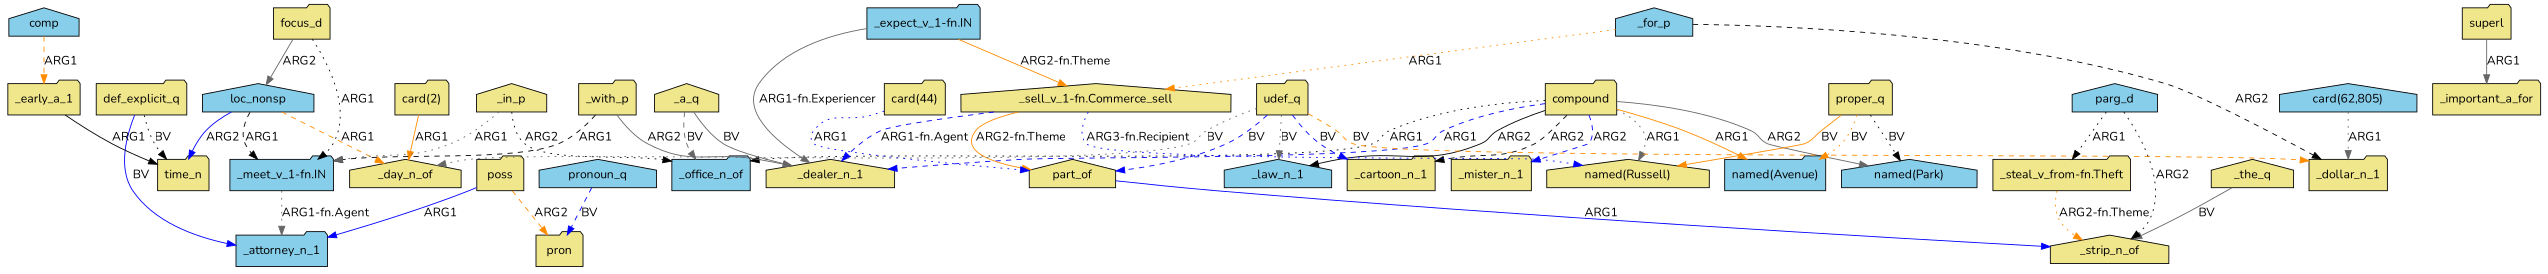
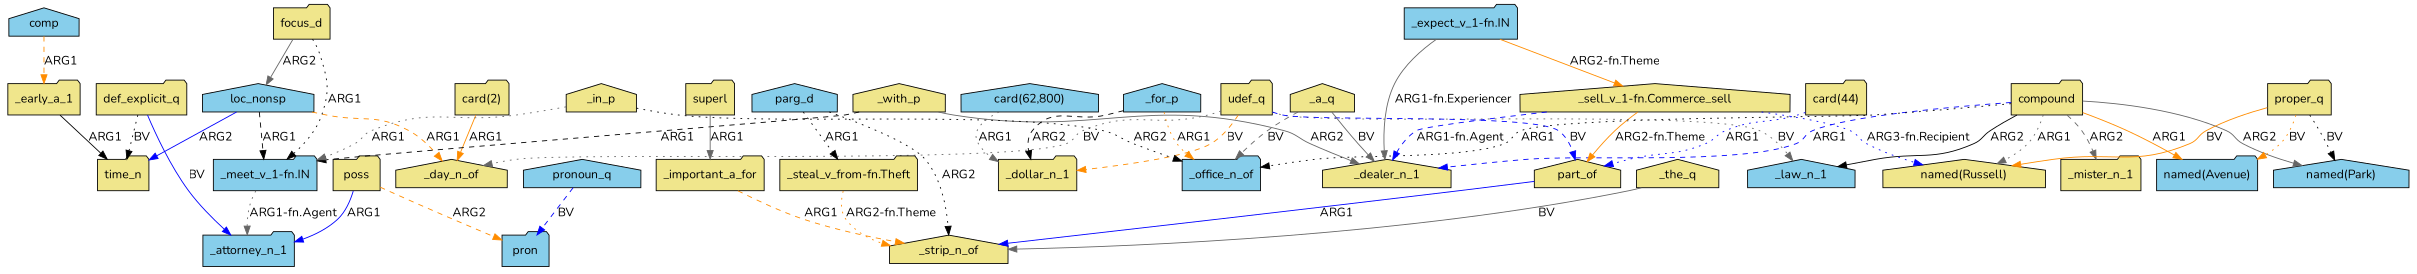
(1395, 59) -> (1172, 135)
(607, 99) -> (899, 99)
(2348, 99) -> (1030, 99)
(1579, 147) -> (2082, 132)
(1391, 175) -> none
none -> (815, 223)
(560, 251) -> (526, 251)
